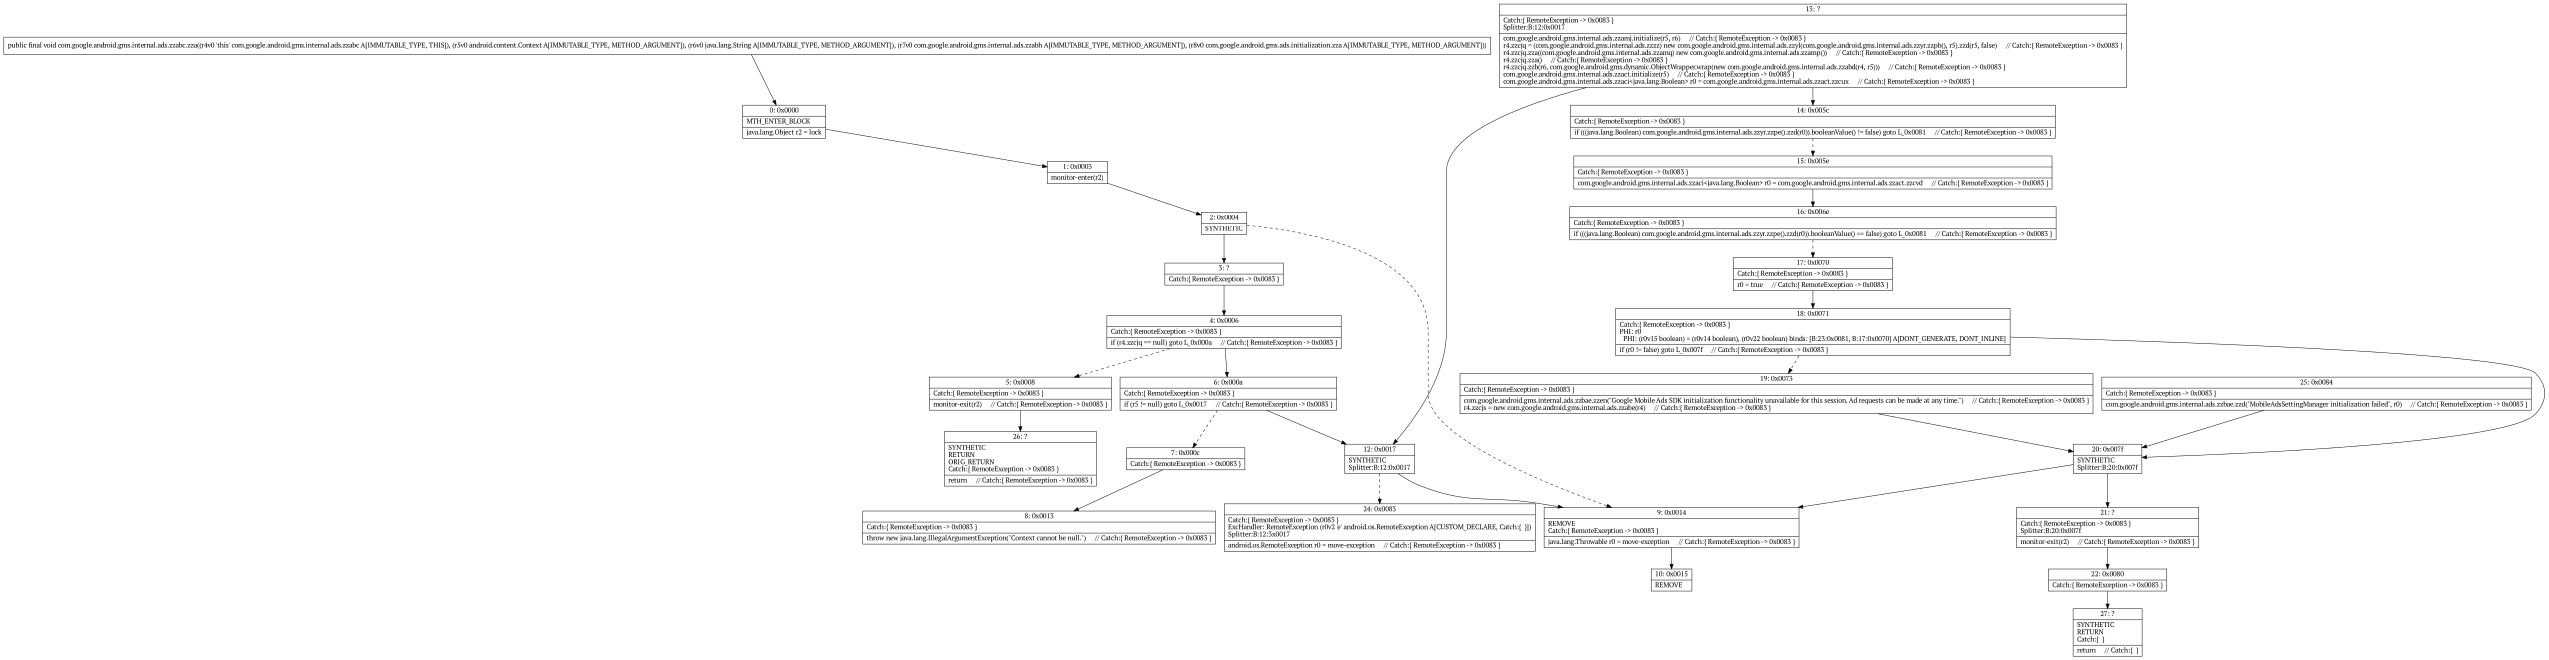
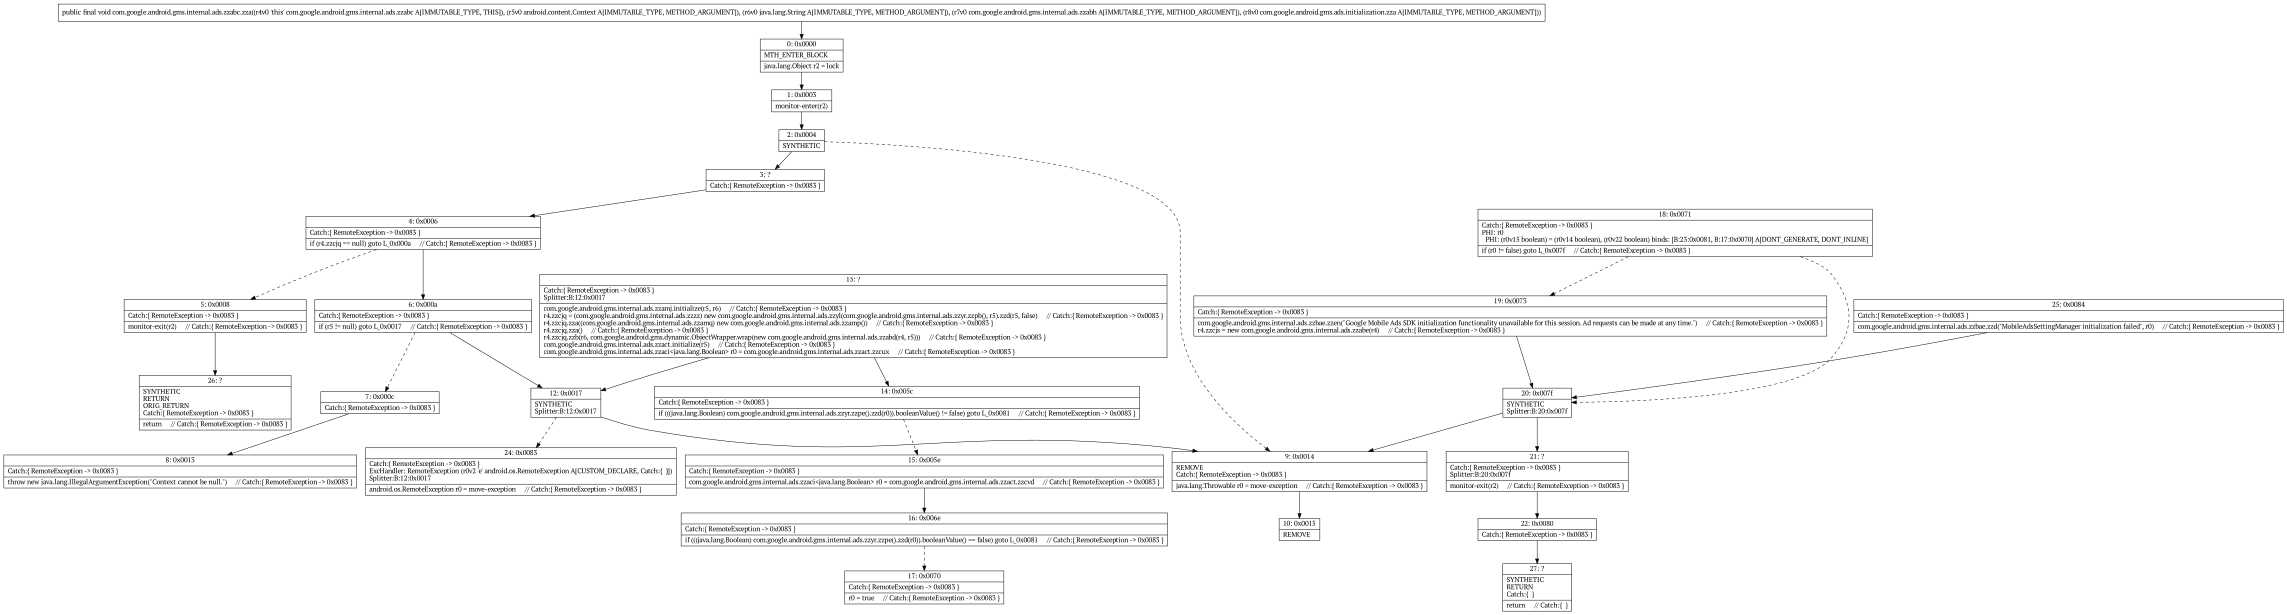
(1813, 297) -> none
(2493, 363) -> (1771, 385)
(1259, 535) -> (400, 478)
